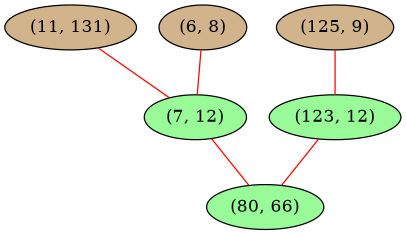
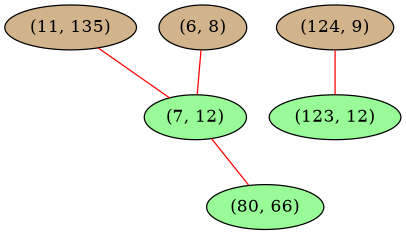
(71, 27) -> (71, 27)
(335, 27) -> (335, 27)
(300, 162) -> none
